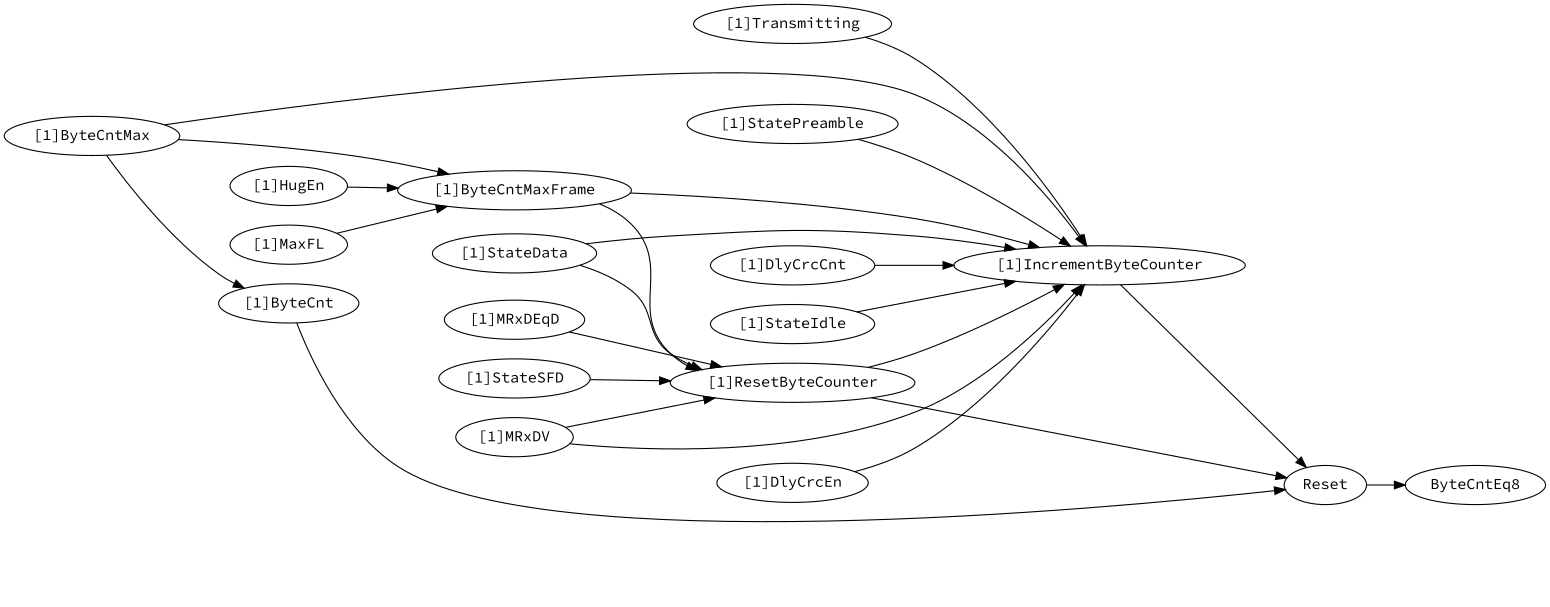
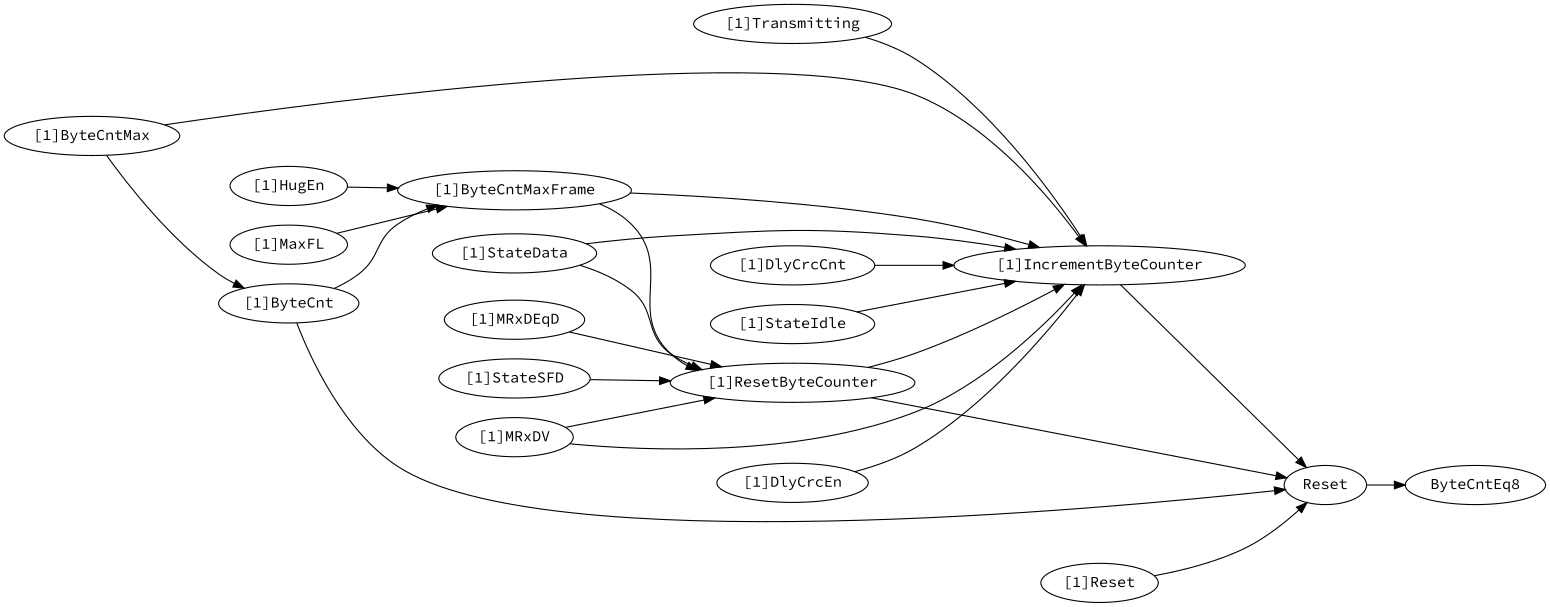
(793, 124) -> none
(309, 150) -> (379, 247)
none -> (1100, 583)
